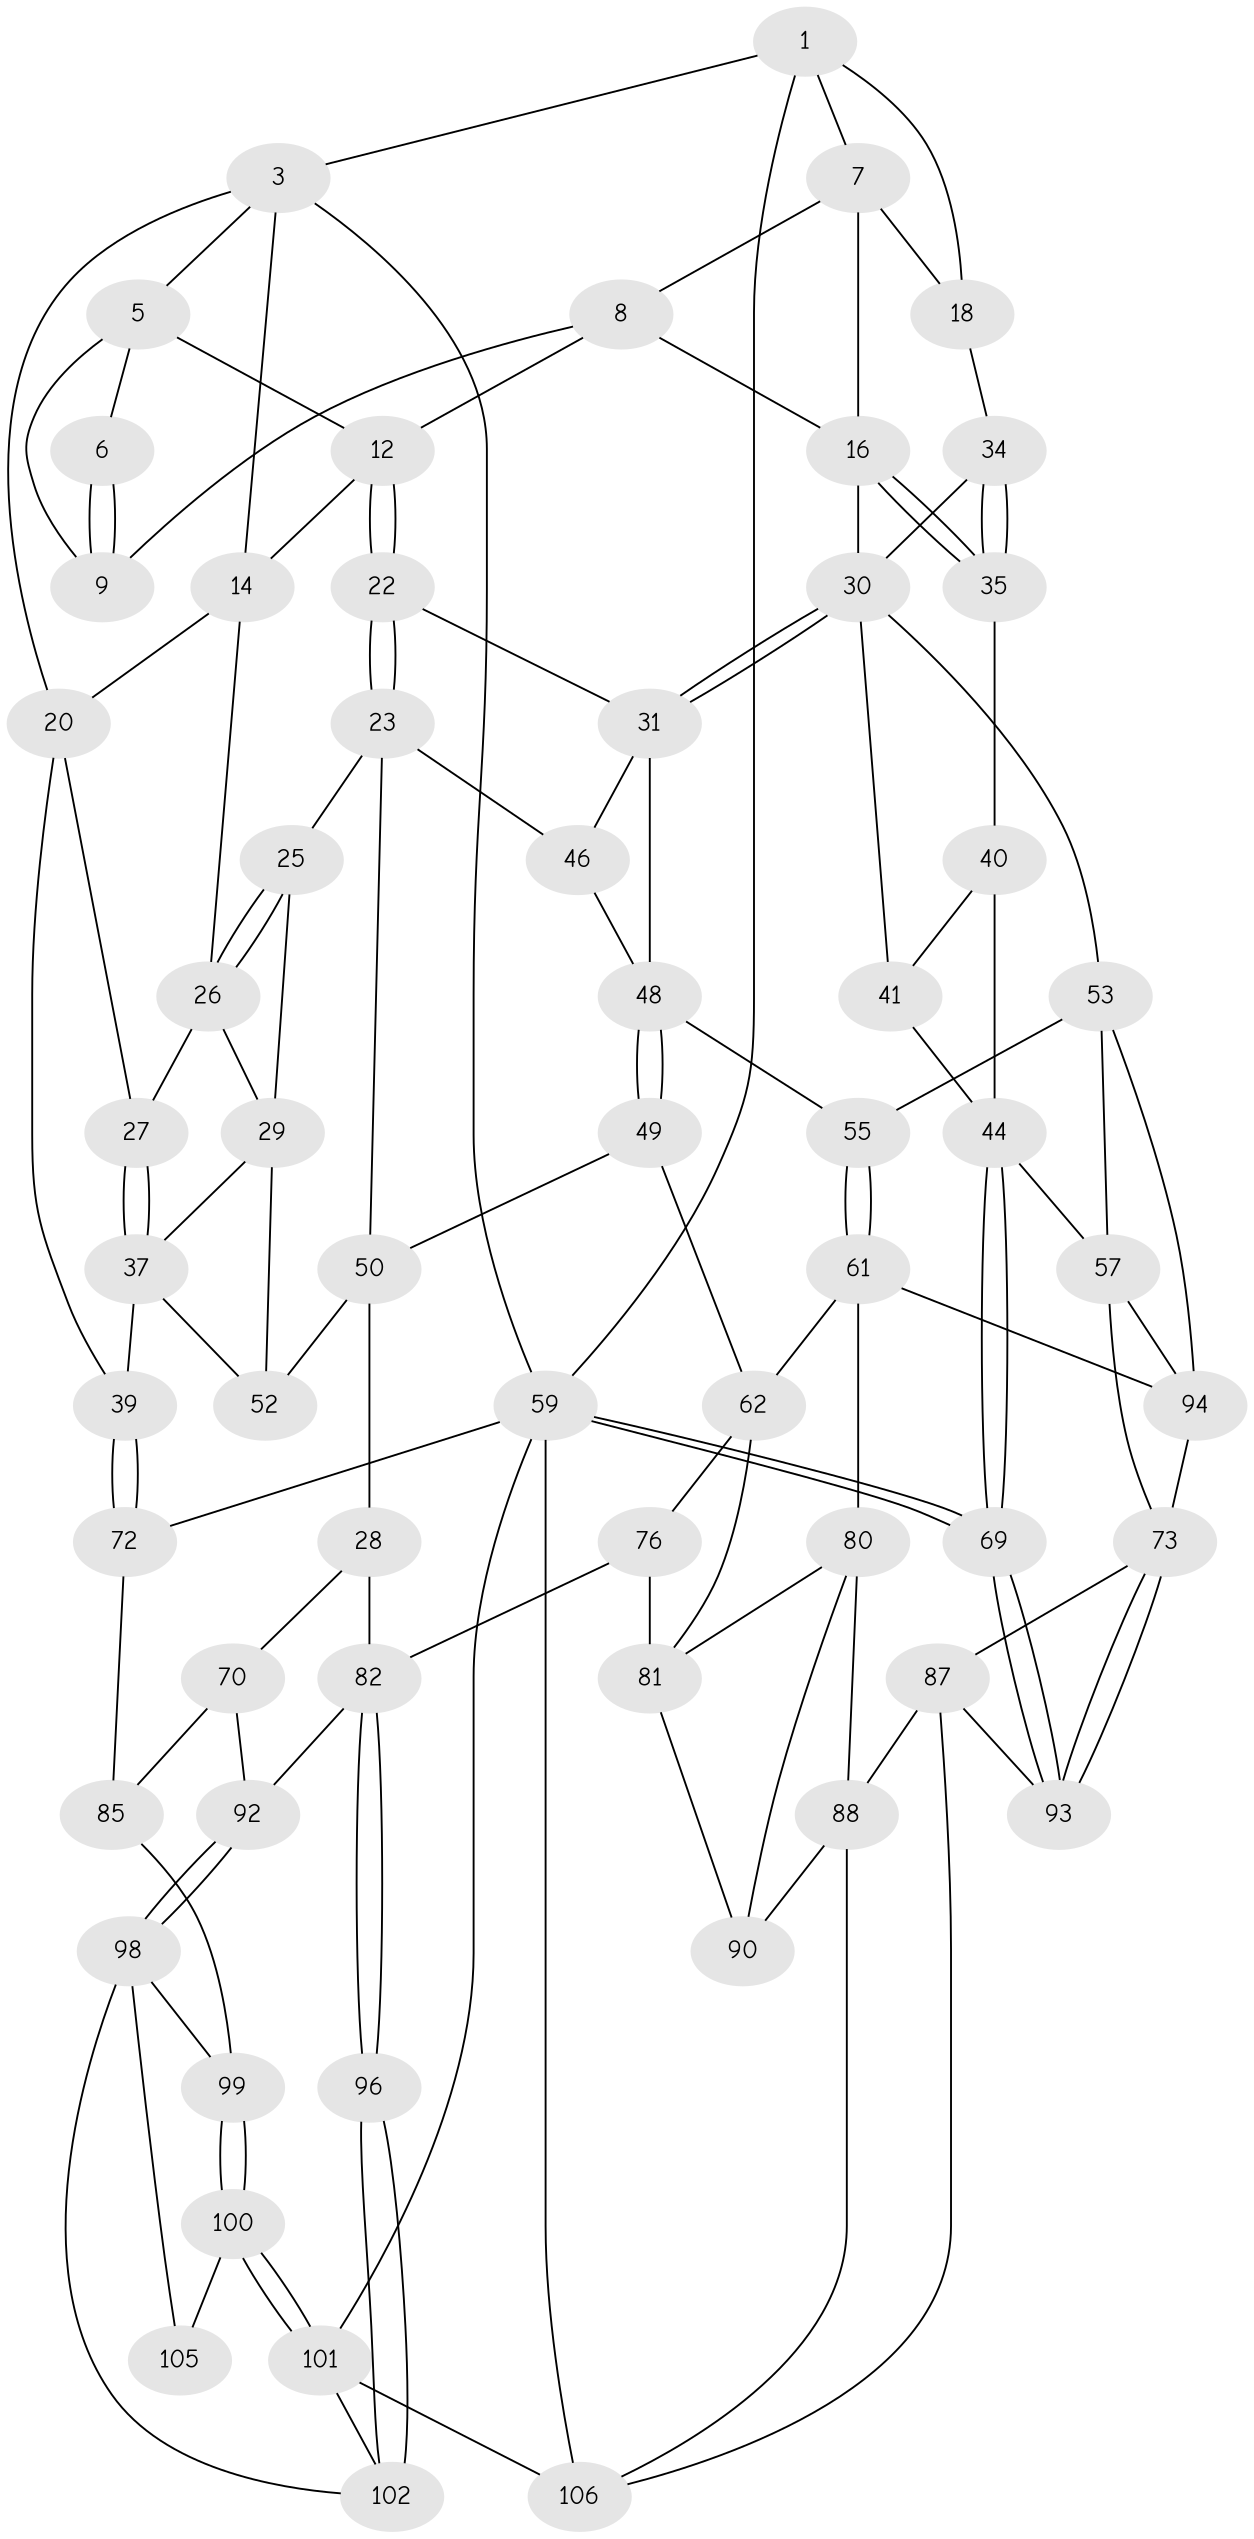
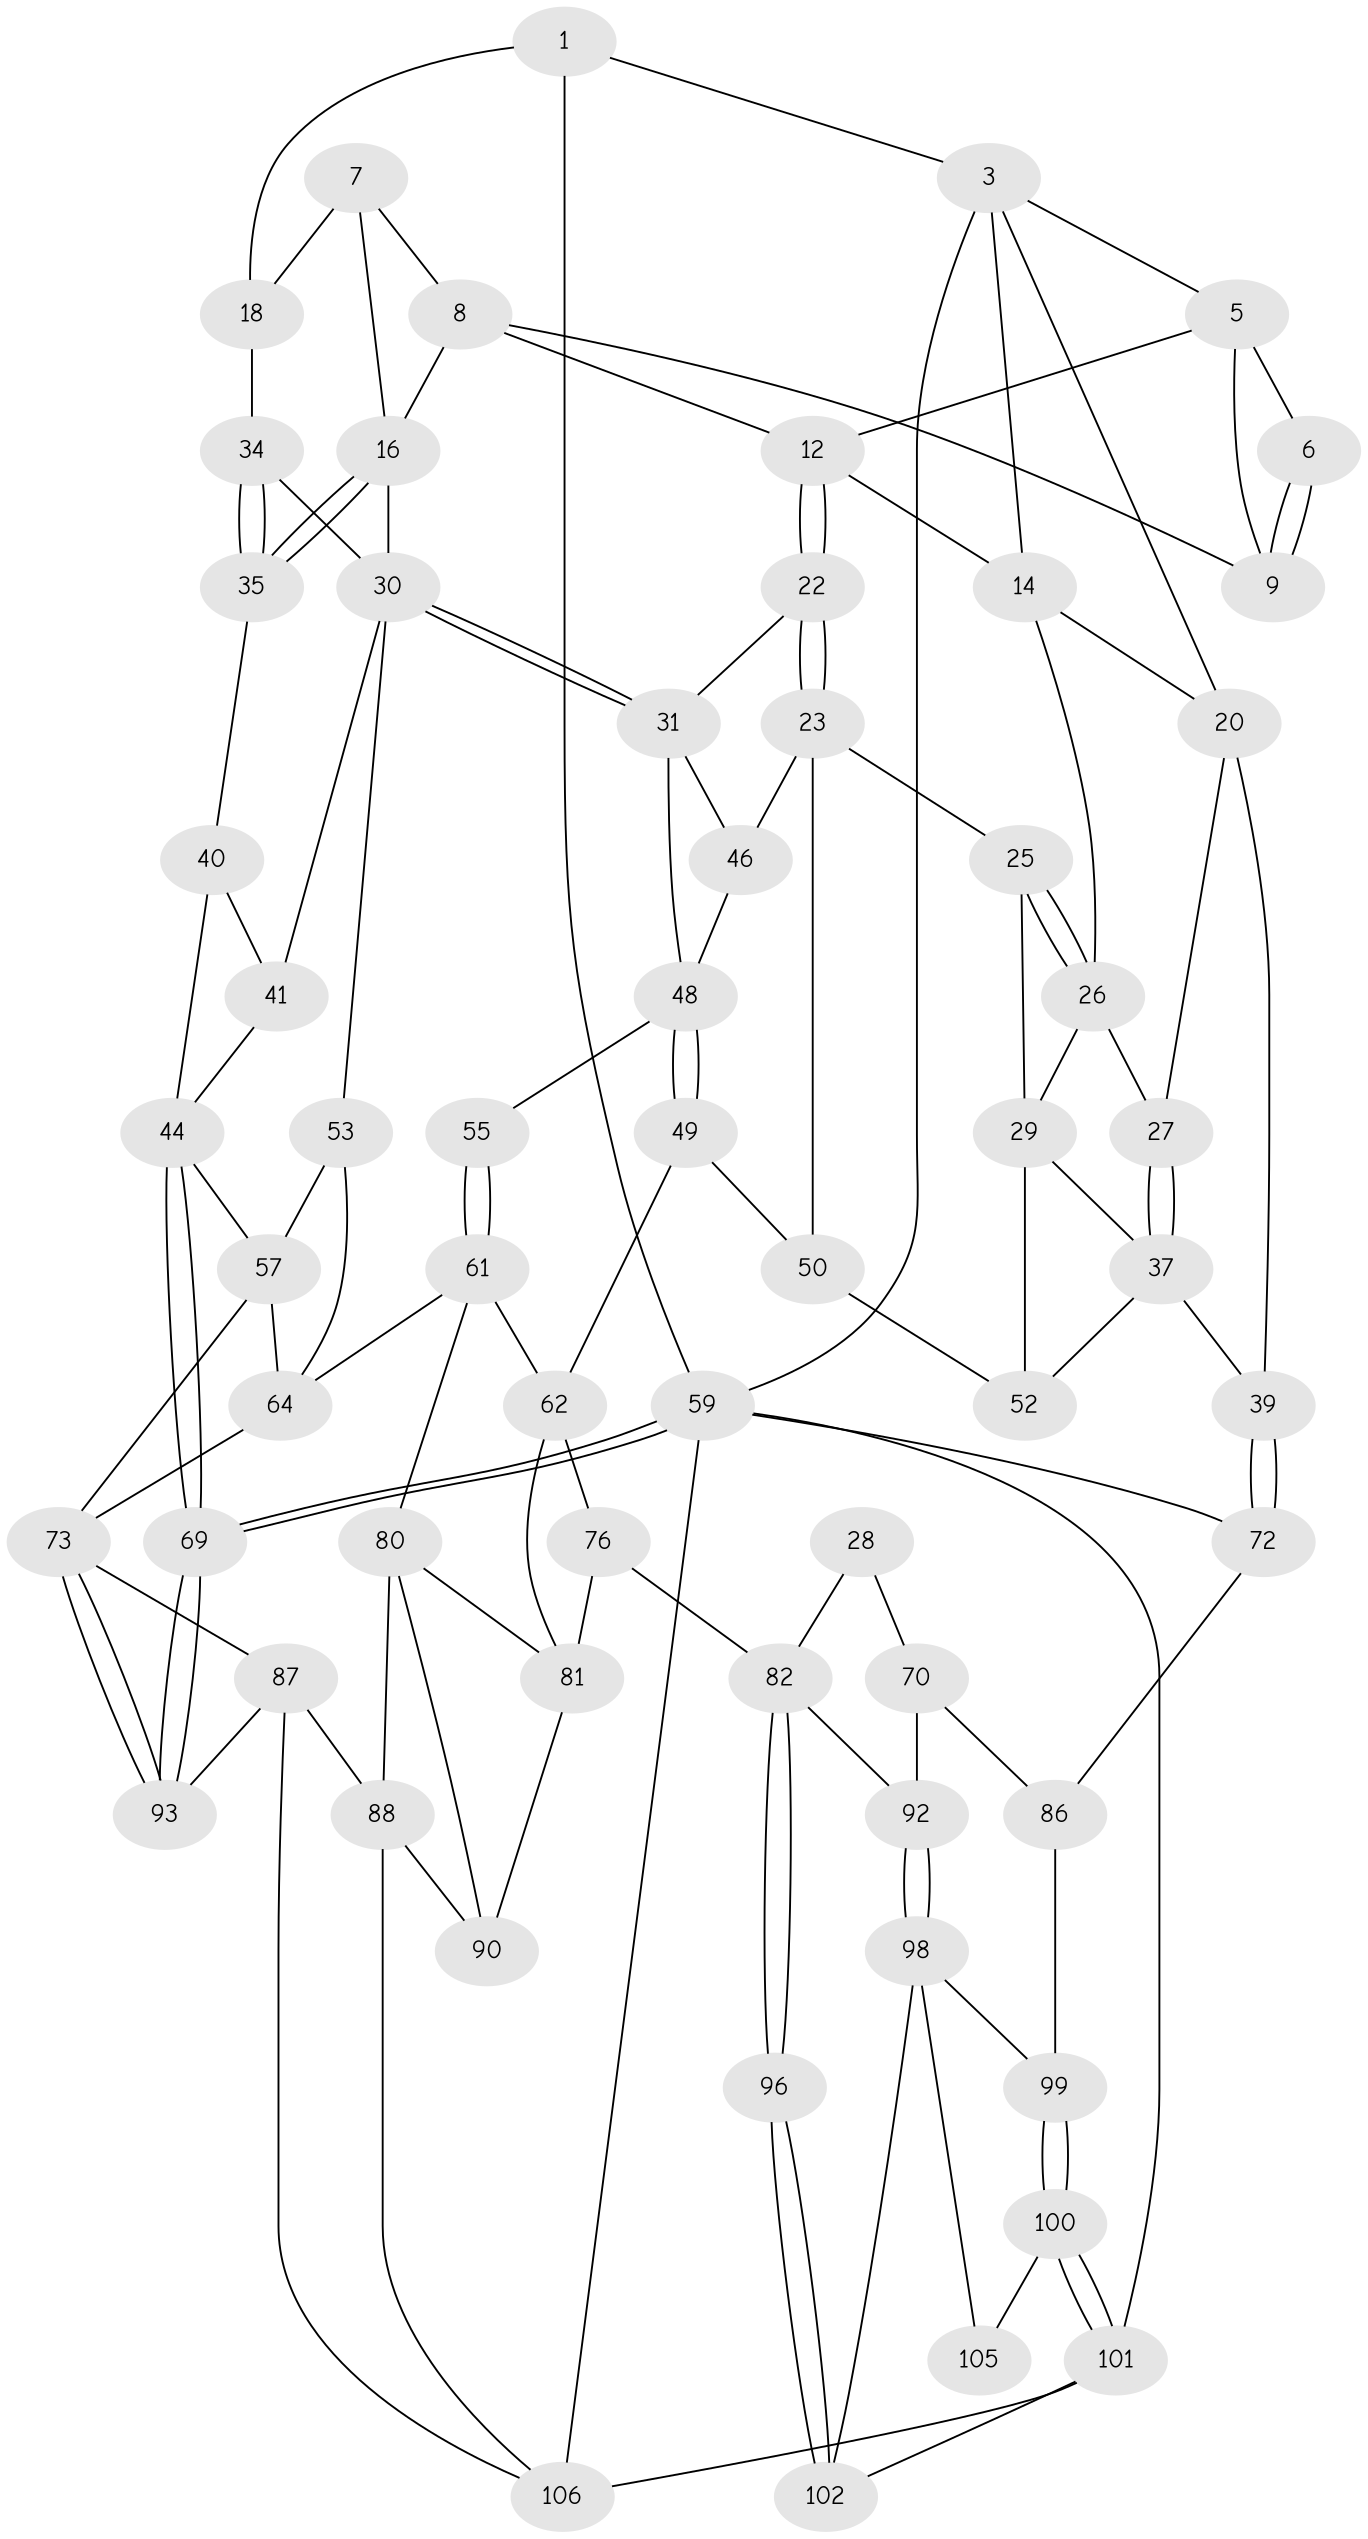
(832, 110) -> none
(979, 1065) -> none
(369, 1406) -> none
(1195, 1406) -> (280, 1406)
(112, 1815) -> (1055, 1815)
